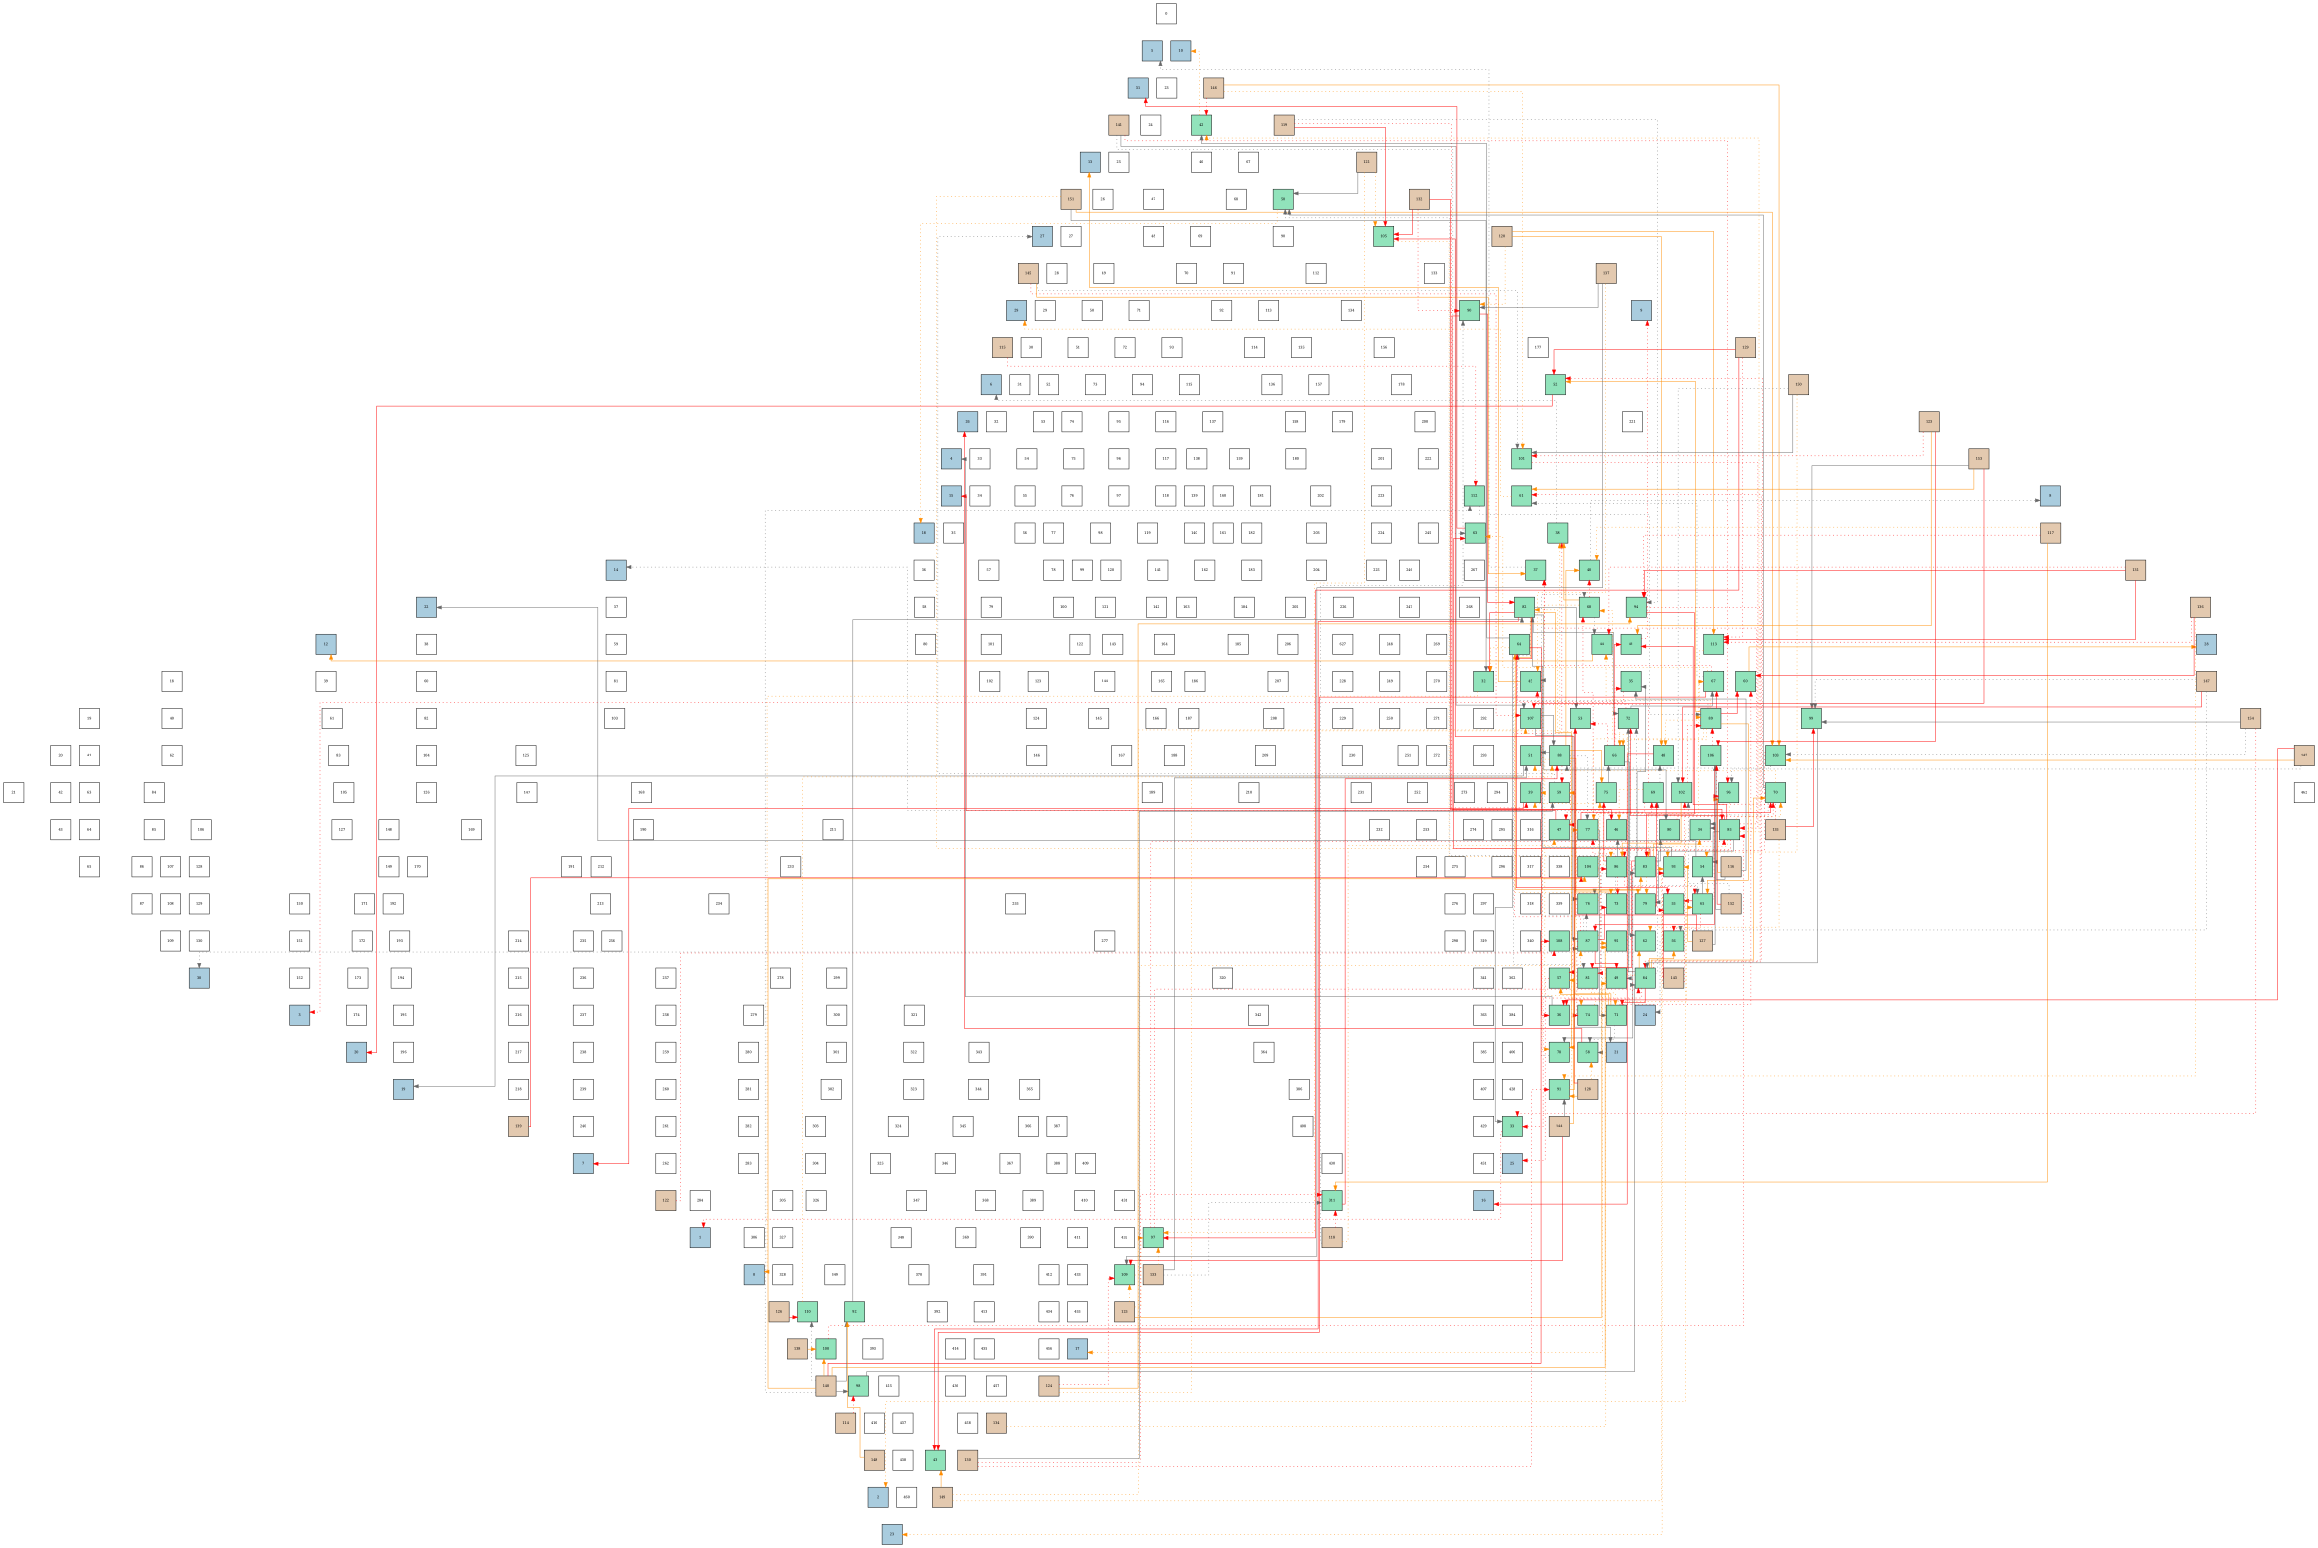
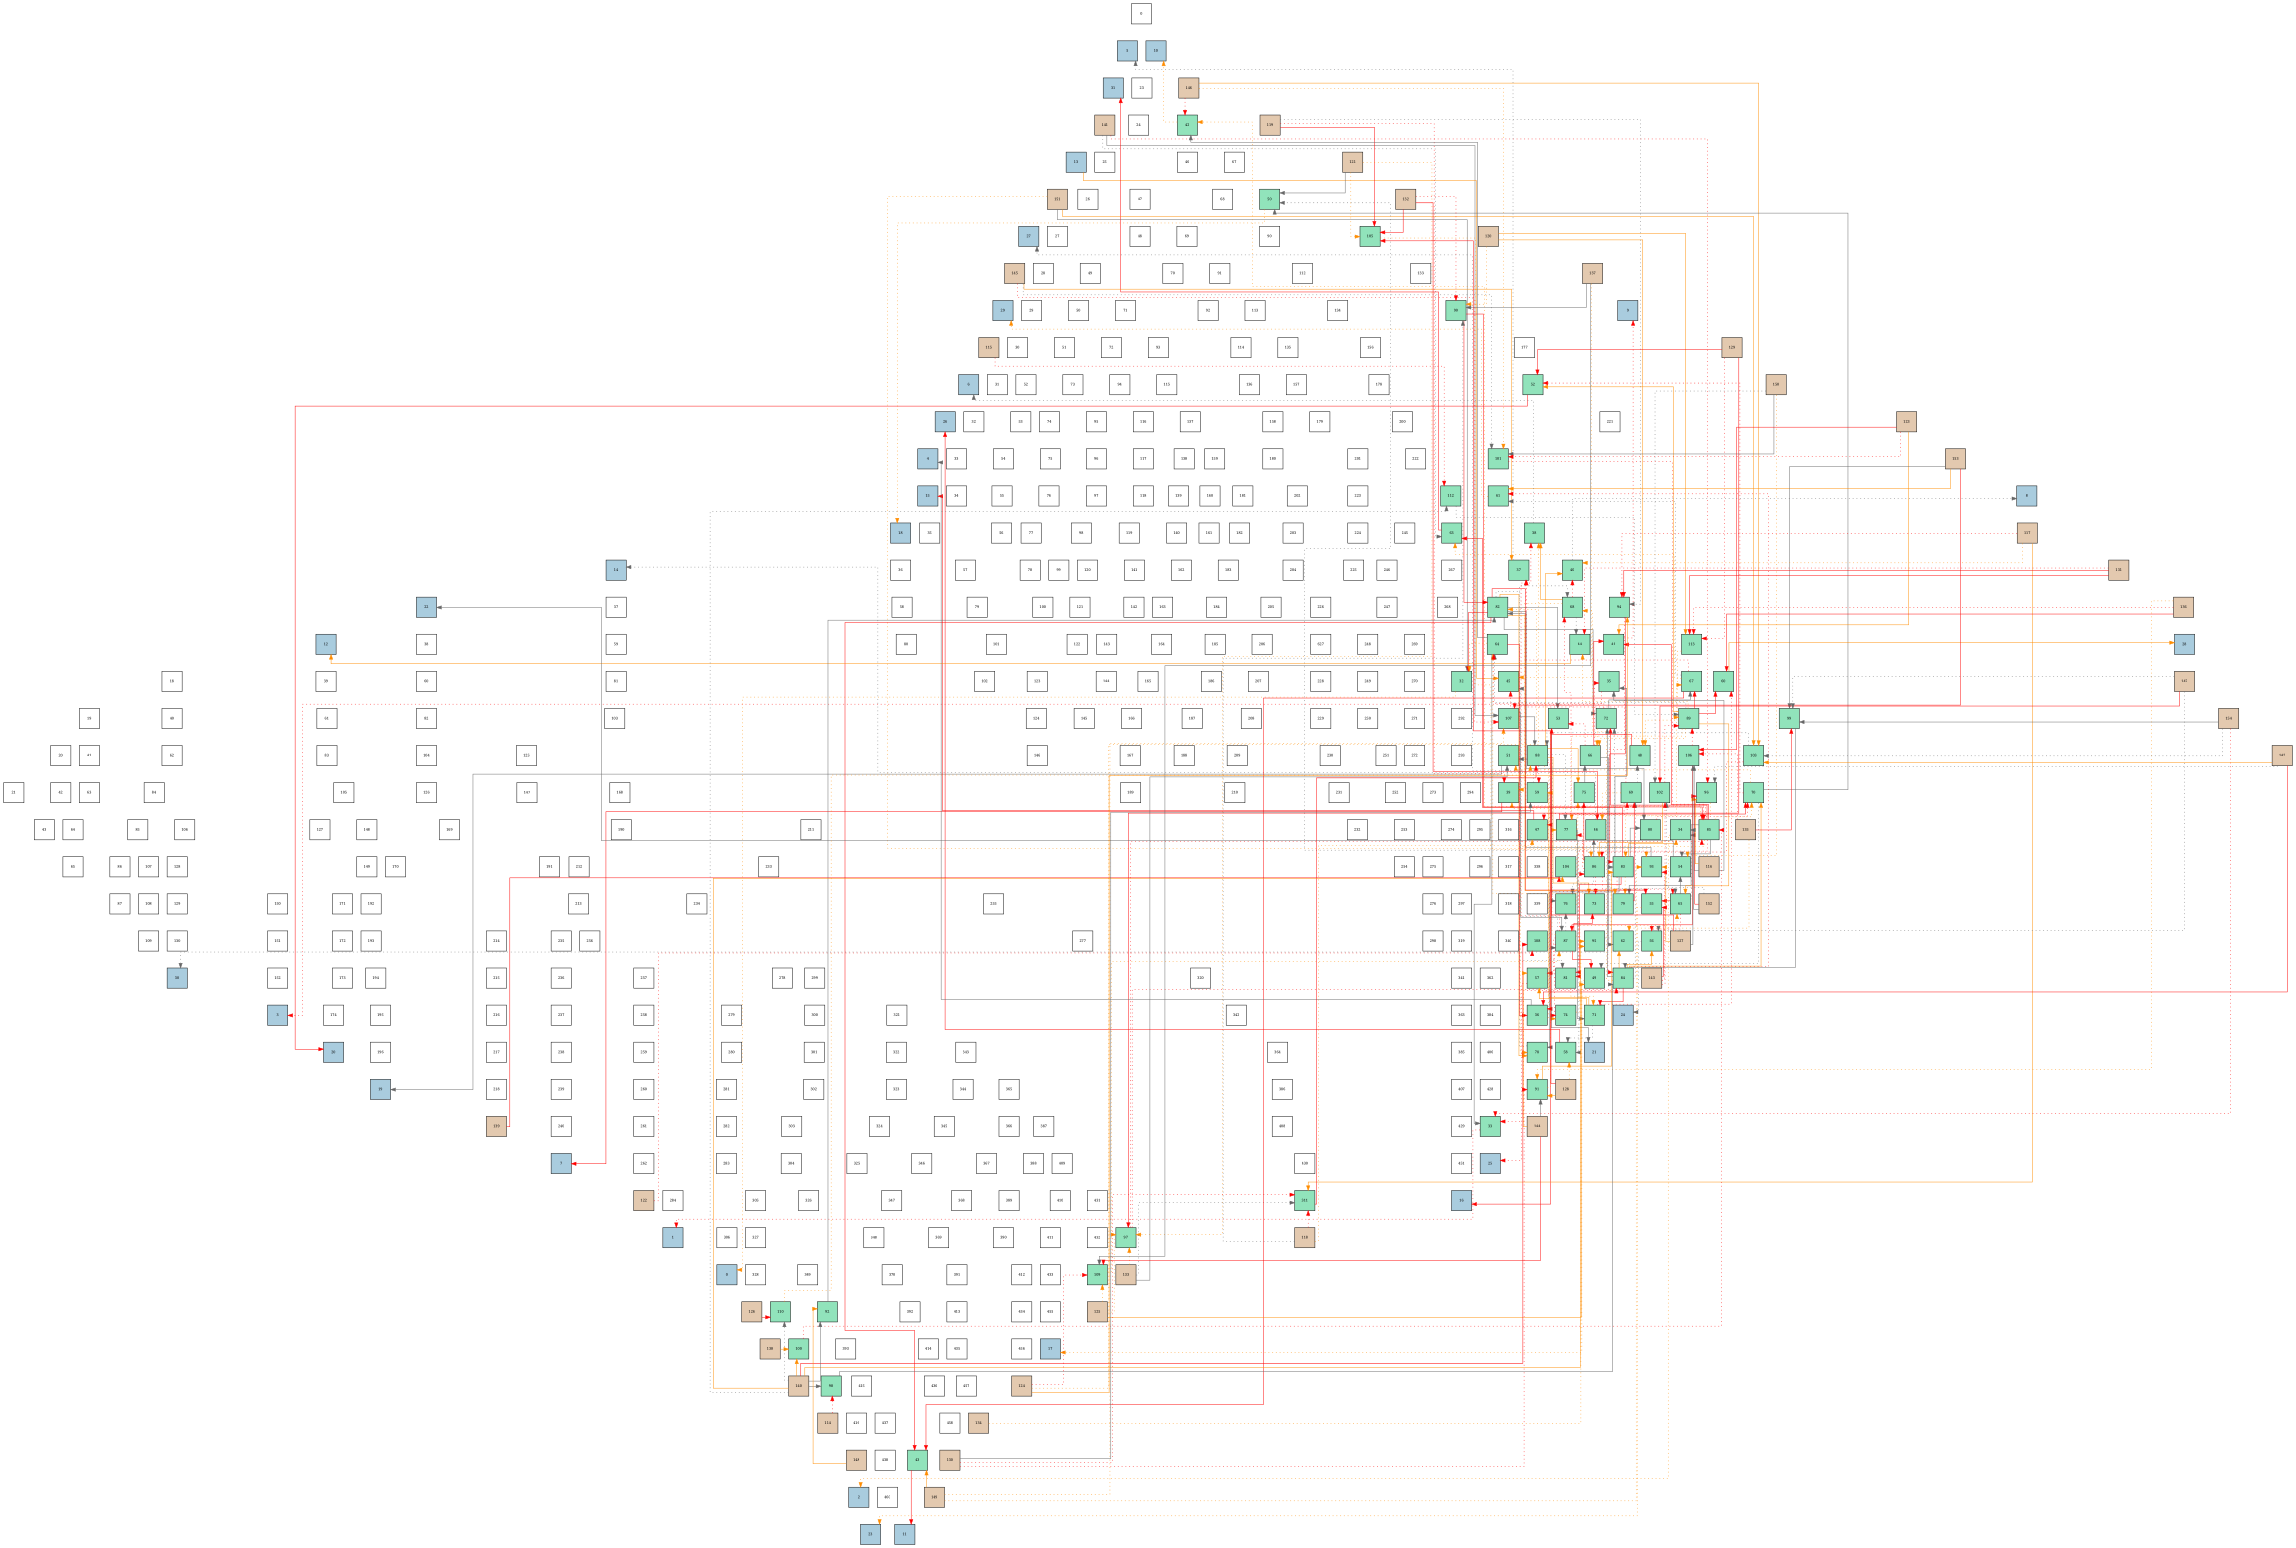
(1470, 287) -> (1465, 181)
(2304, 793) -> none
none -> (905, 1534)
